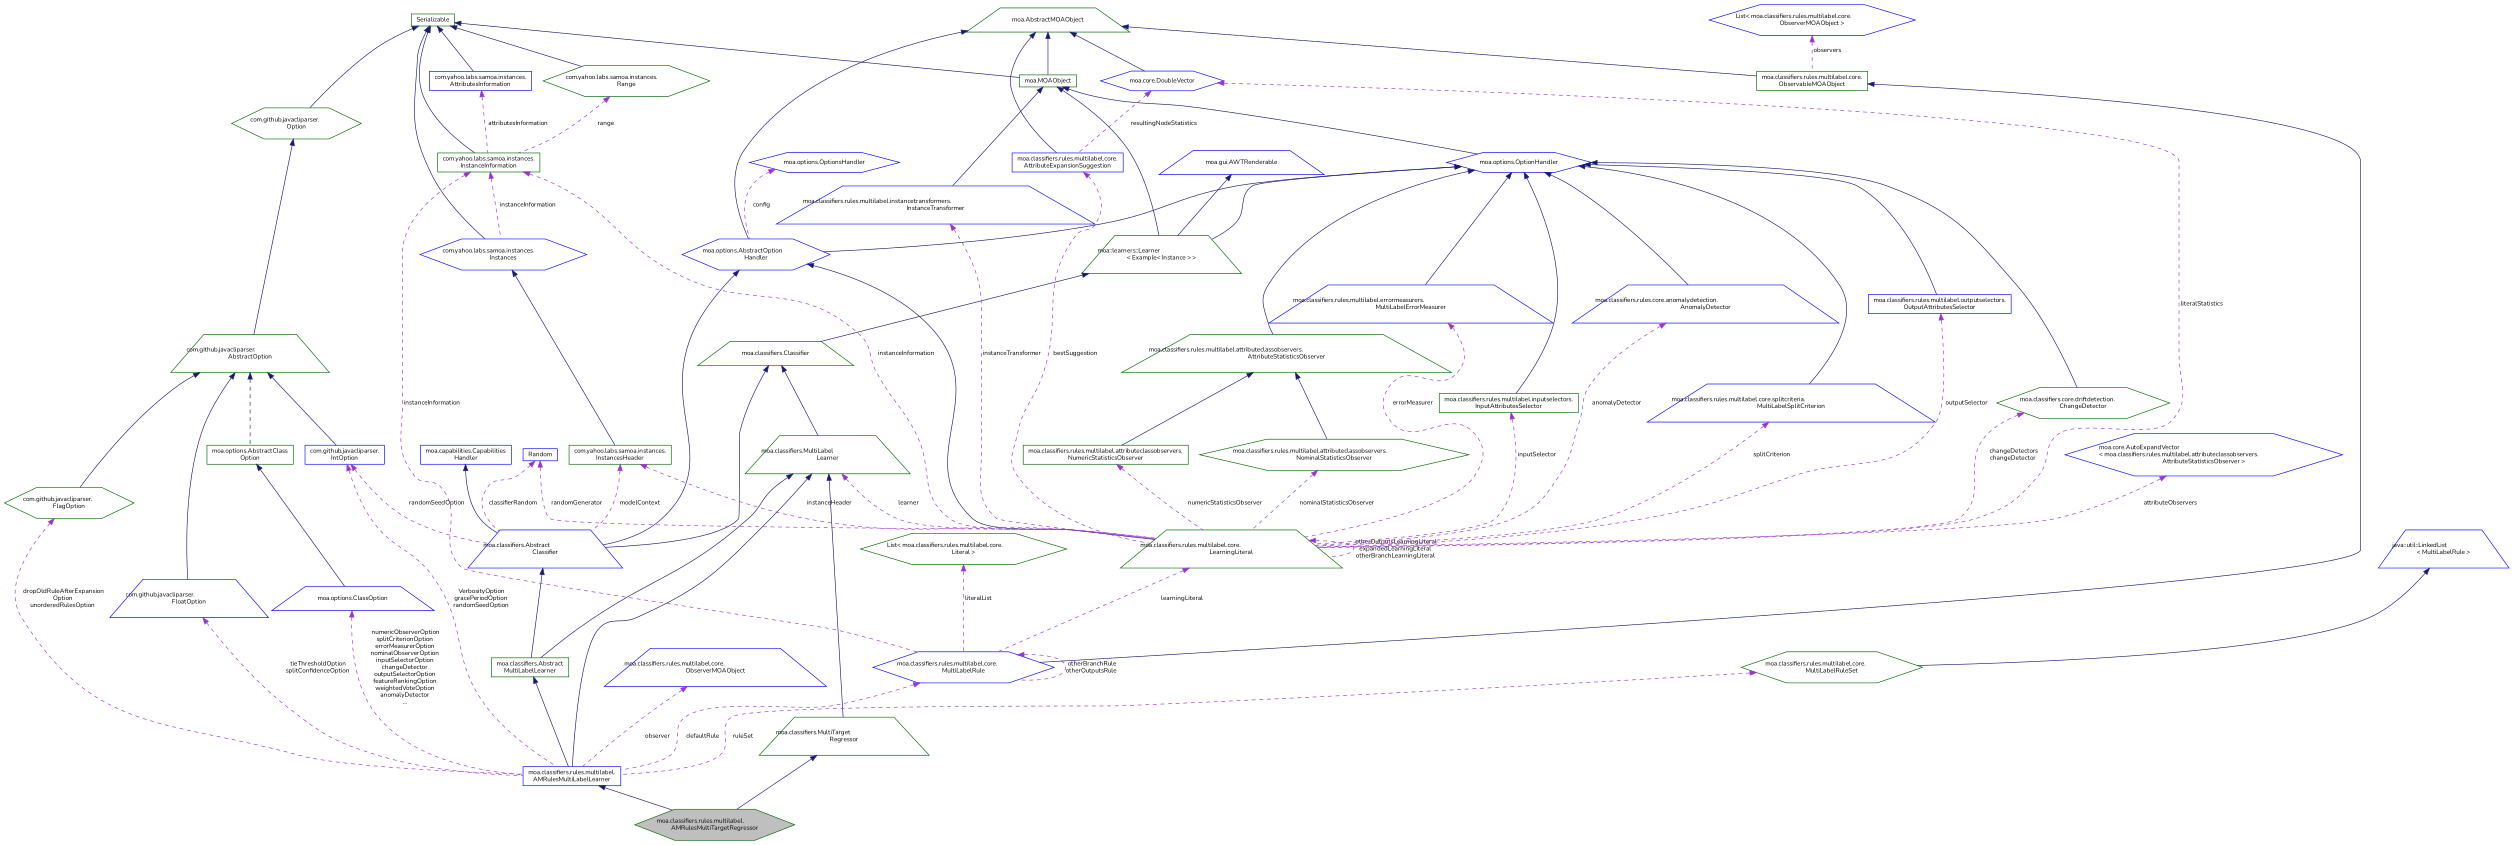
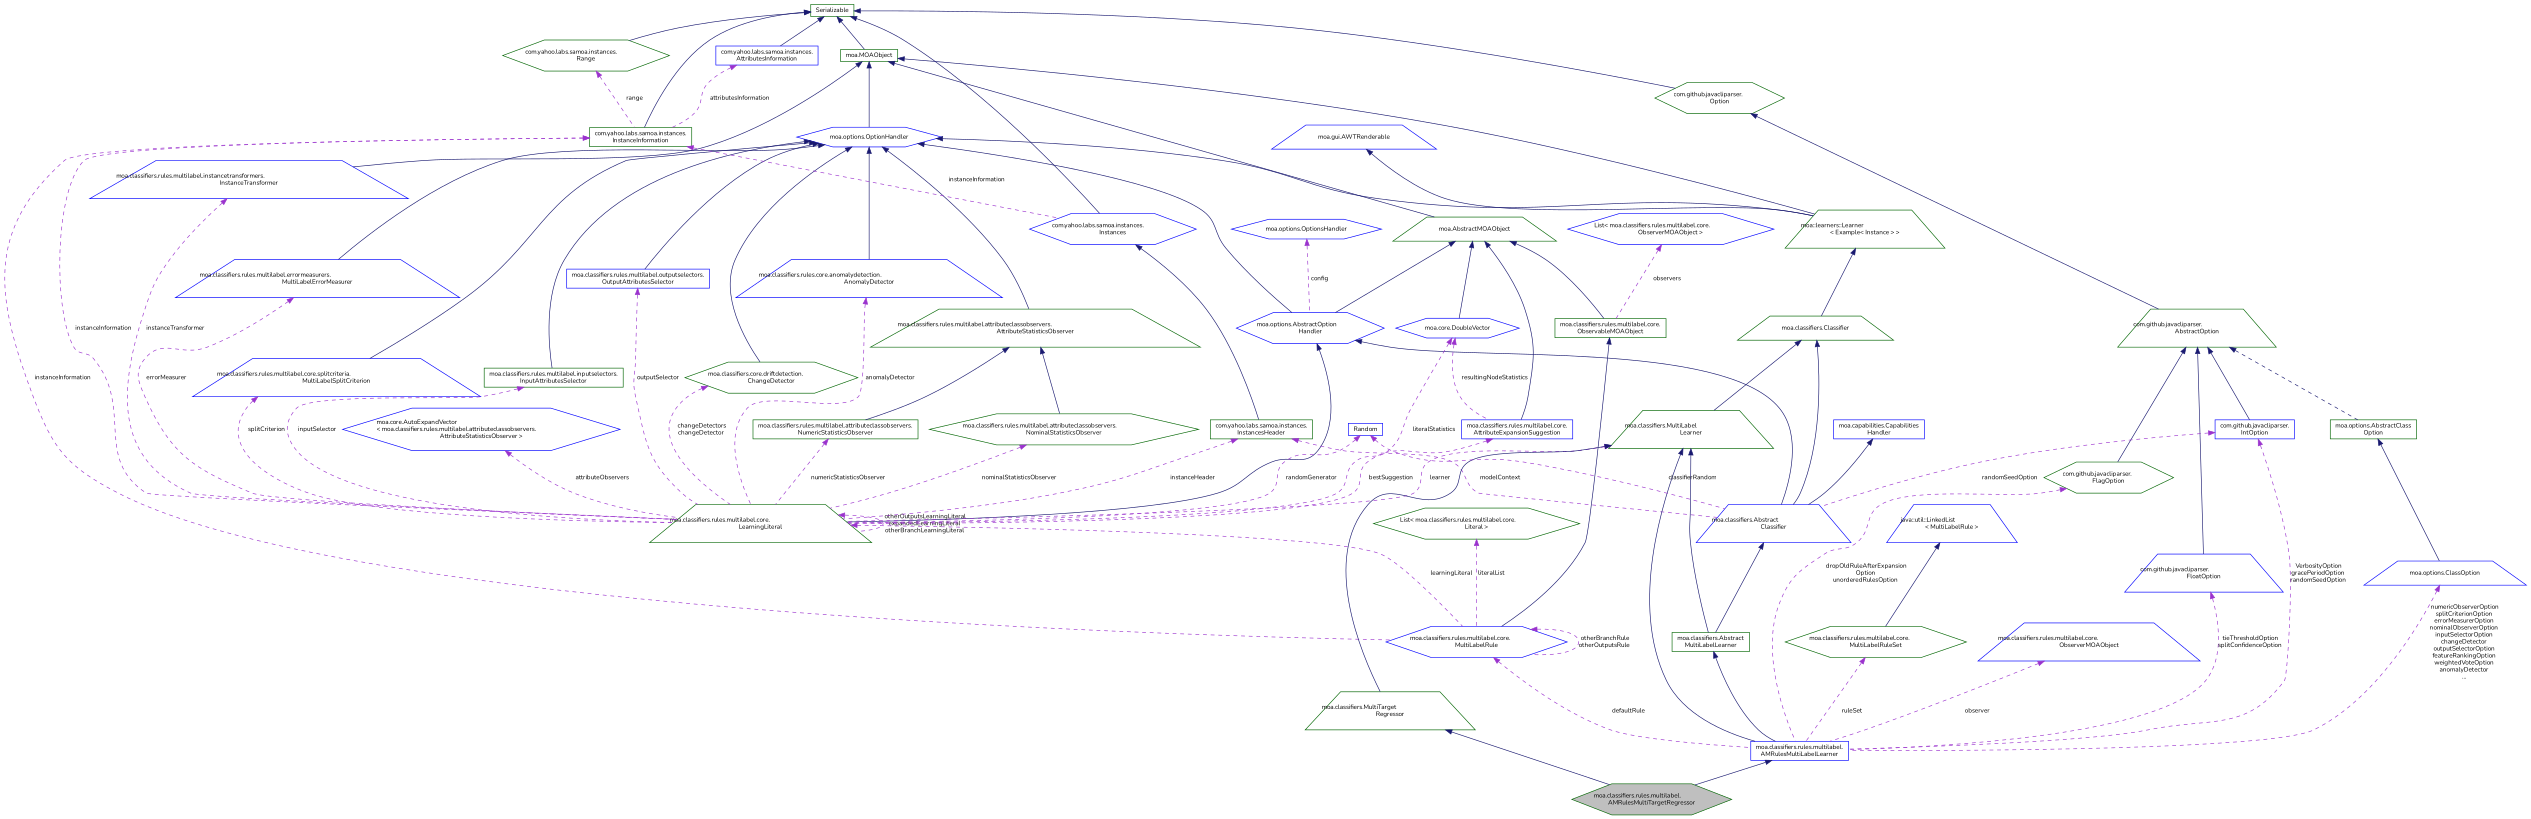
(1048, 57) -> (1164, 140)
